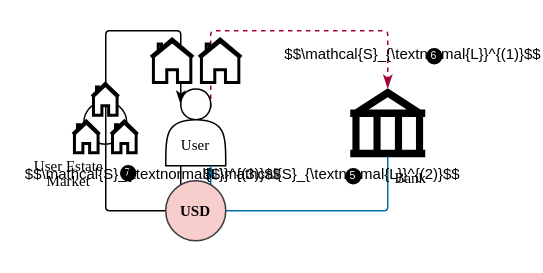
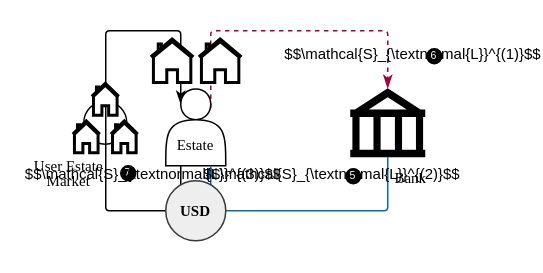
(196, 127) -> (196, 127)
(196, 211) -> (196, 211)
